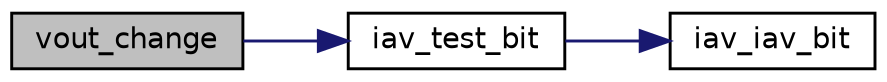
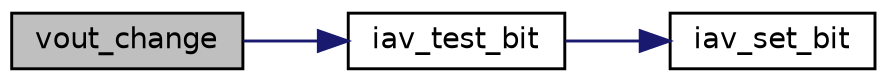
(773, 41) -> (773, 41)
